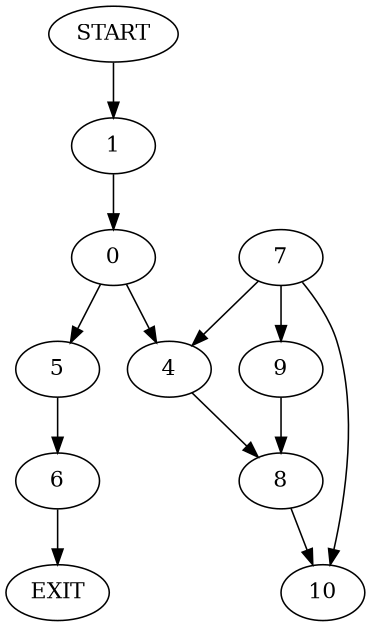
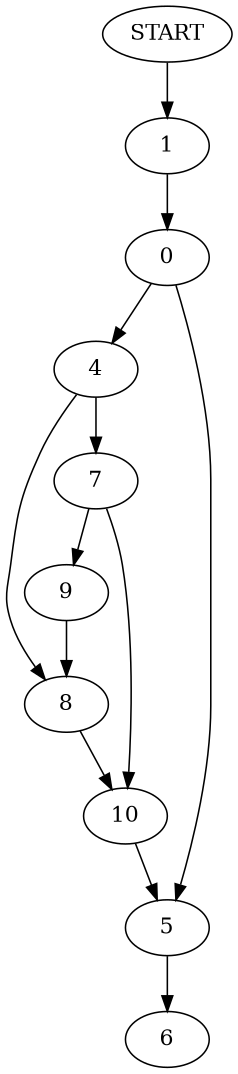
(231, 308) -> (96, 417)
(58, 593) -> none
none -> (143, 864)
